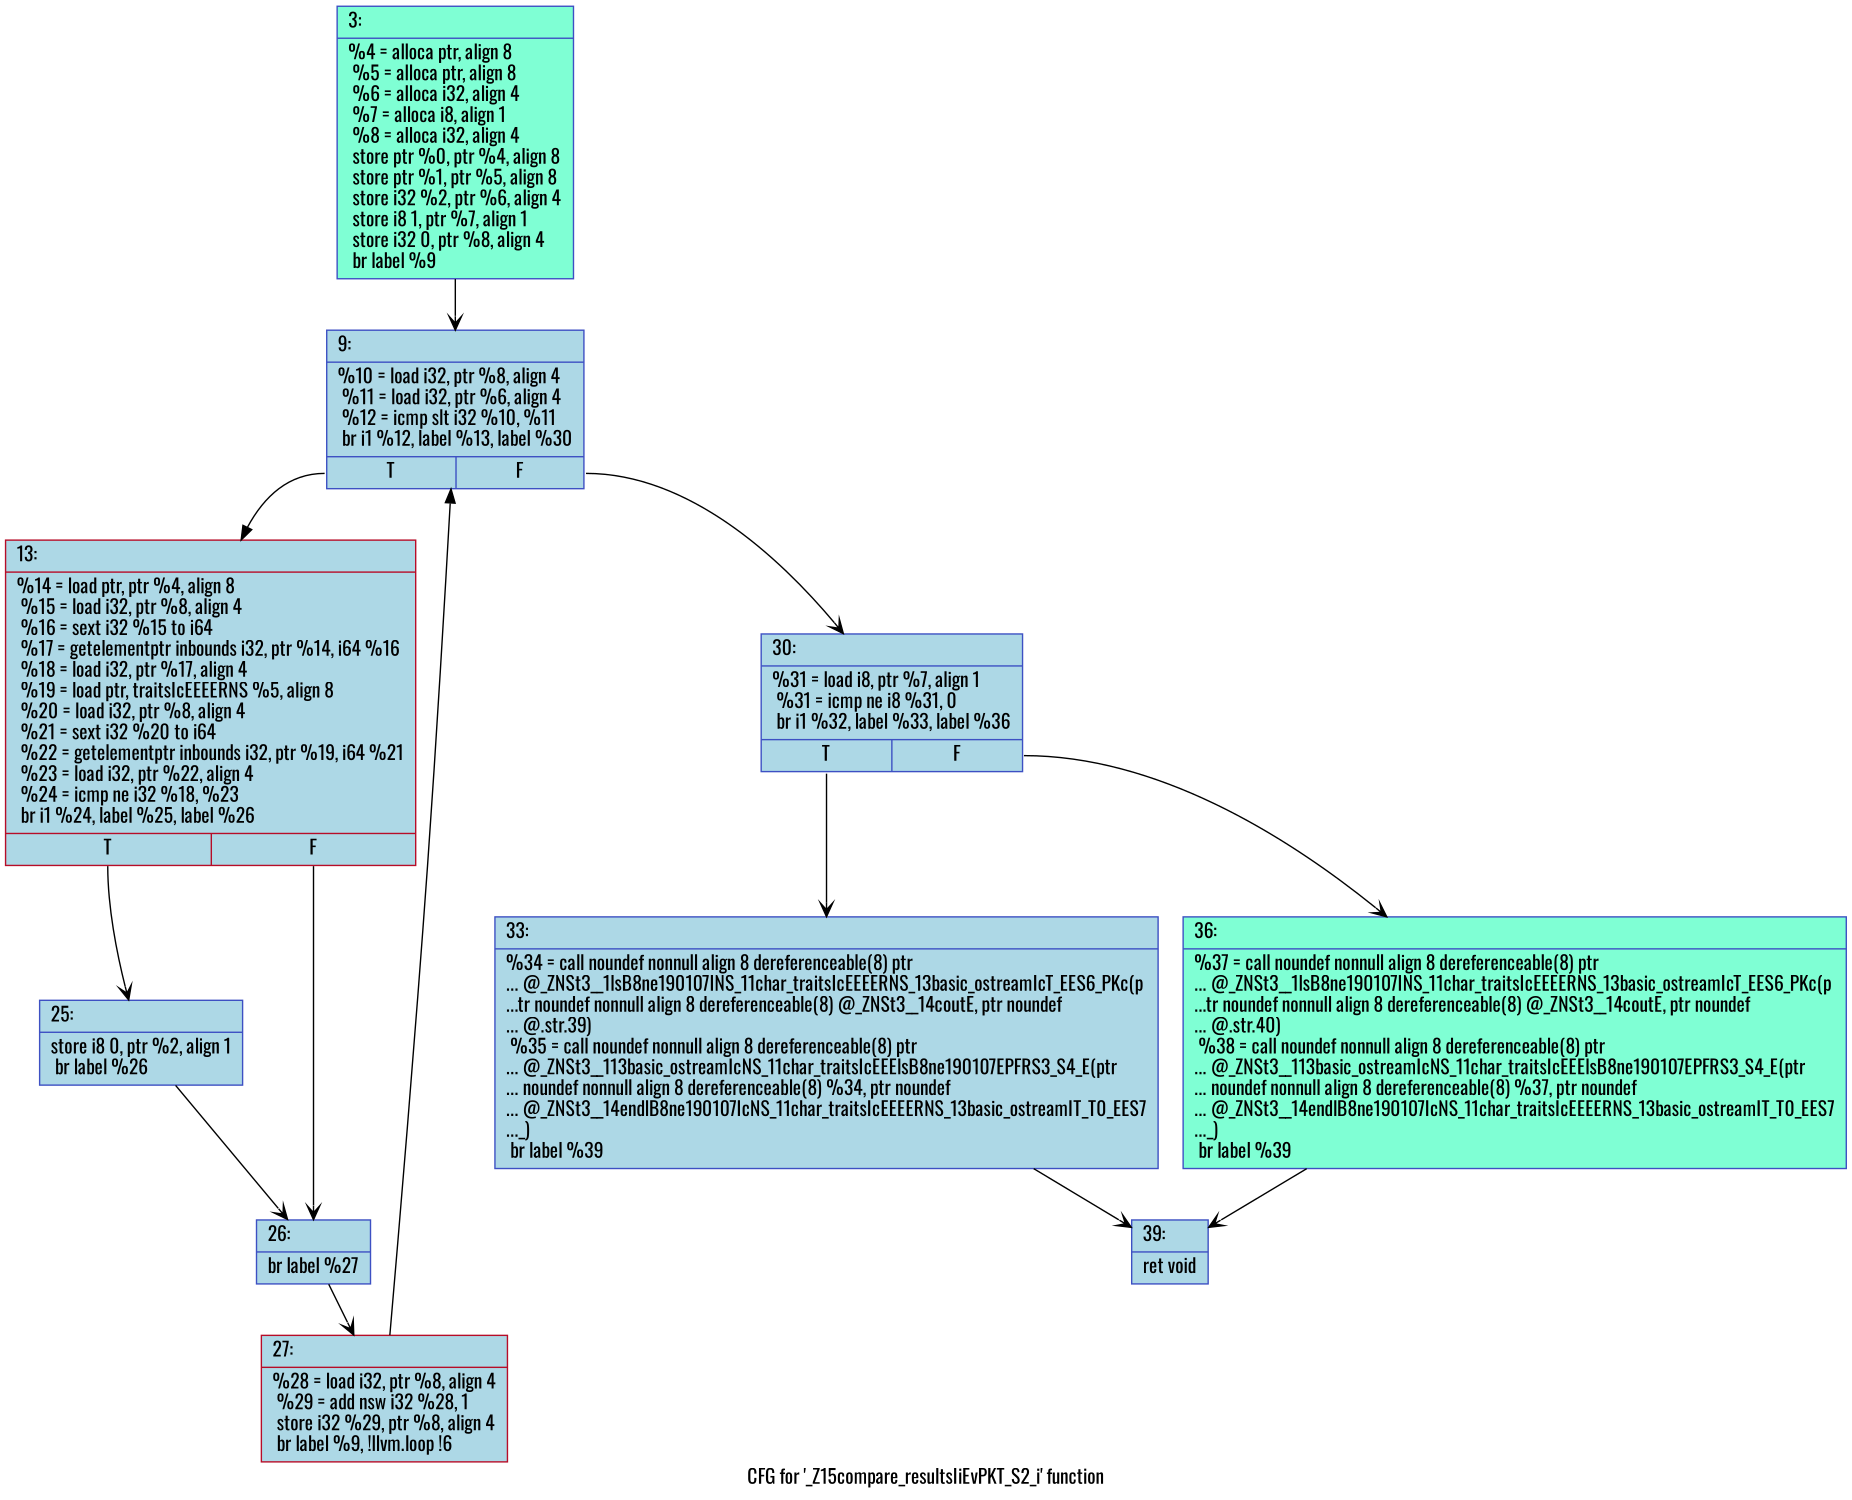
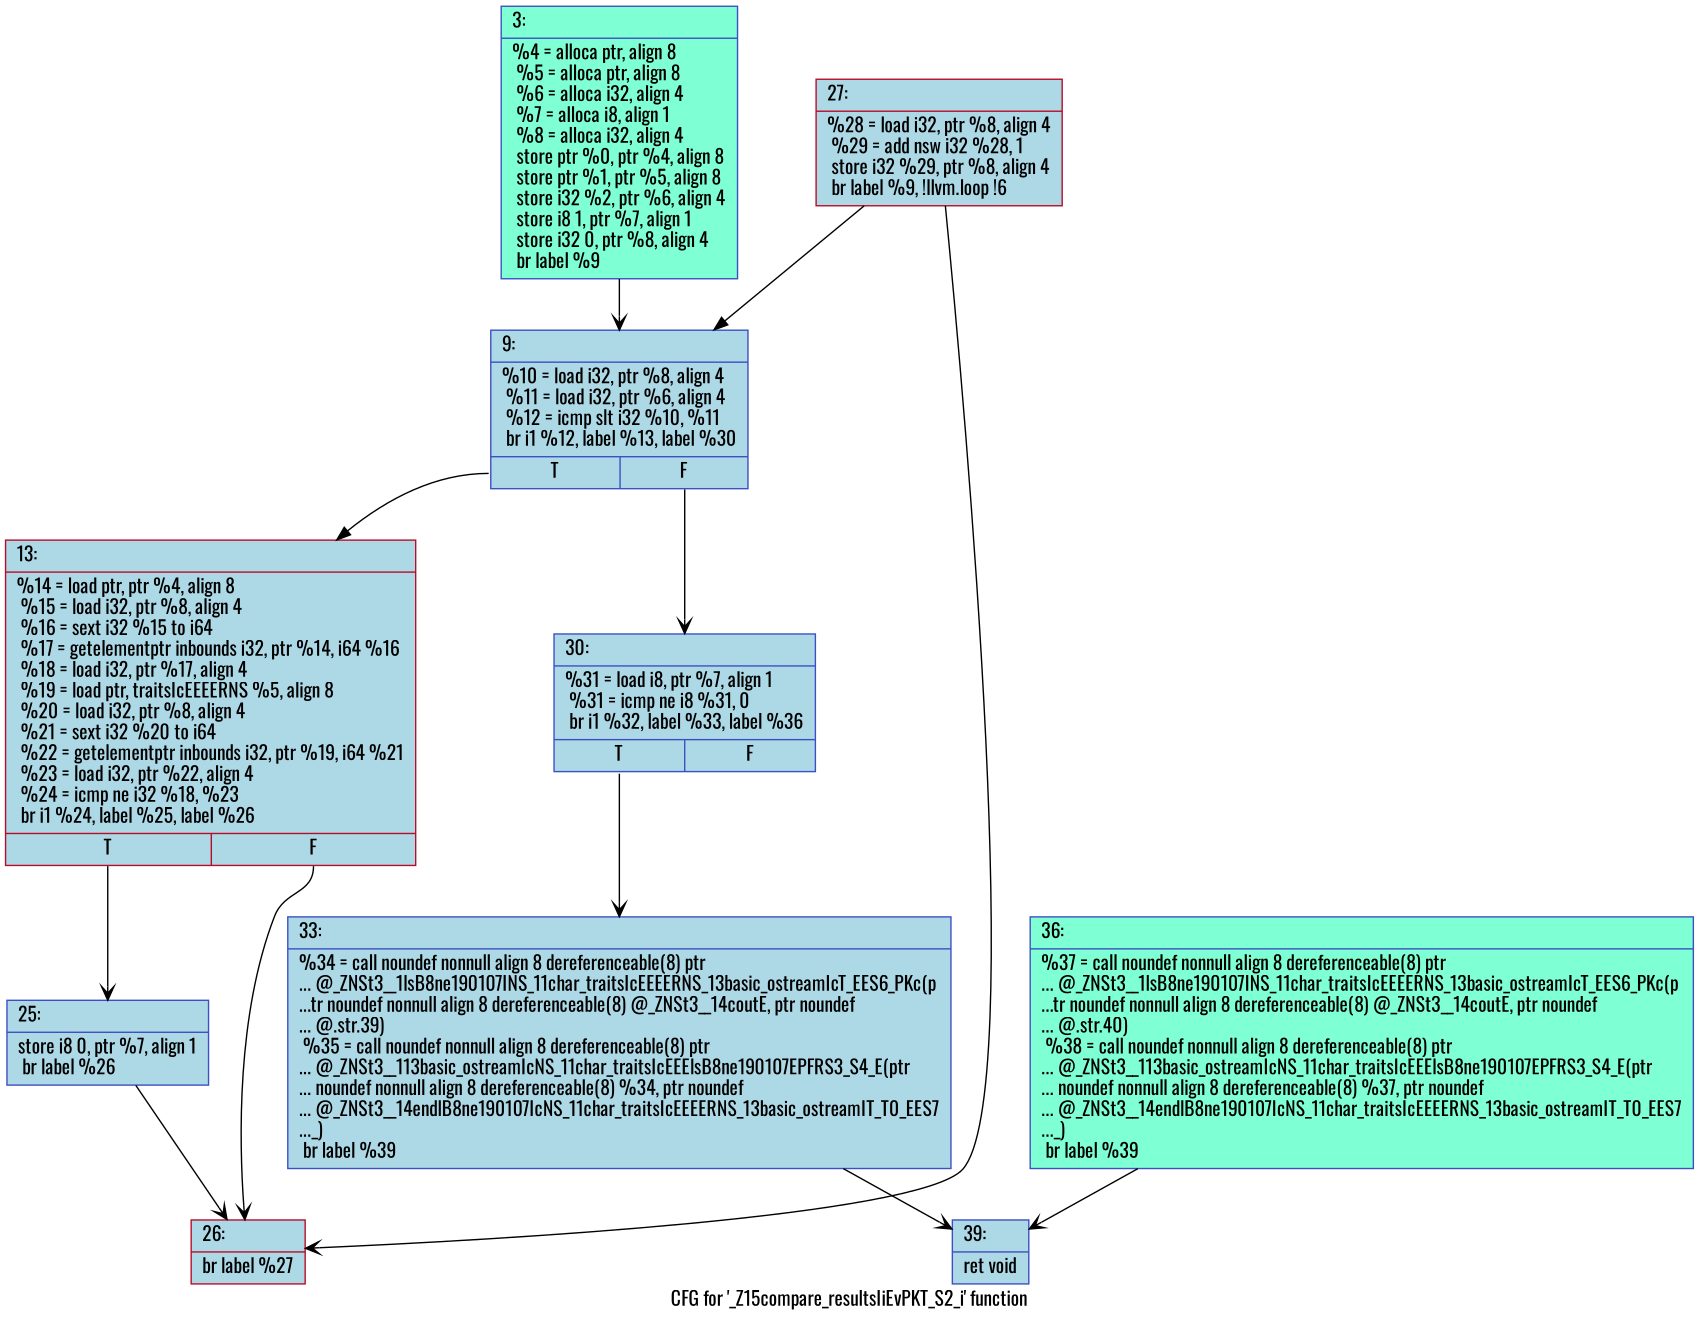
(1212, 803) -> none
(141, 1048) -> (108, 1048)
(314, 1252) -> (248, 1252)
(338, 1303) -> (990, 1014)
